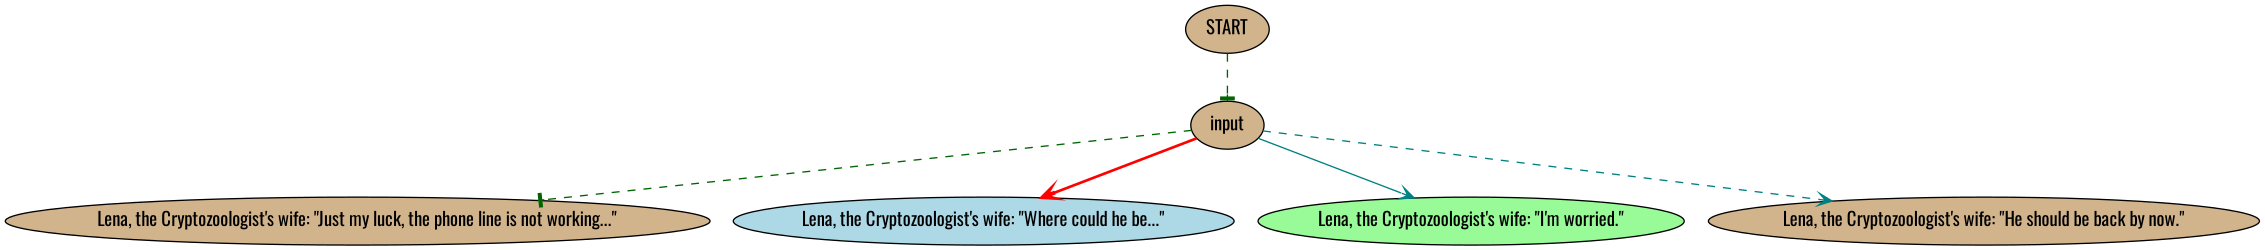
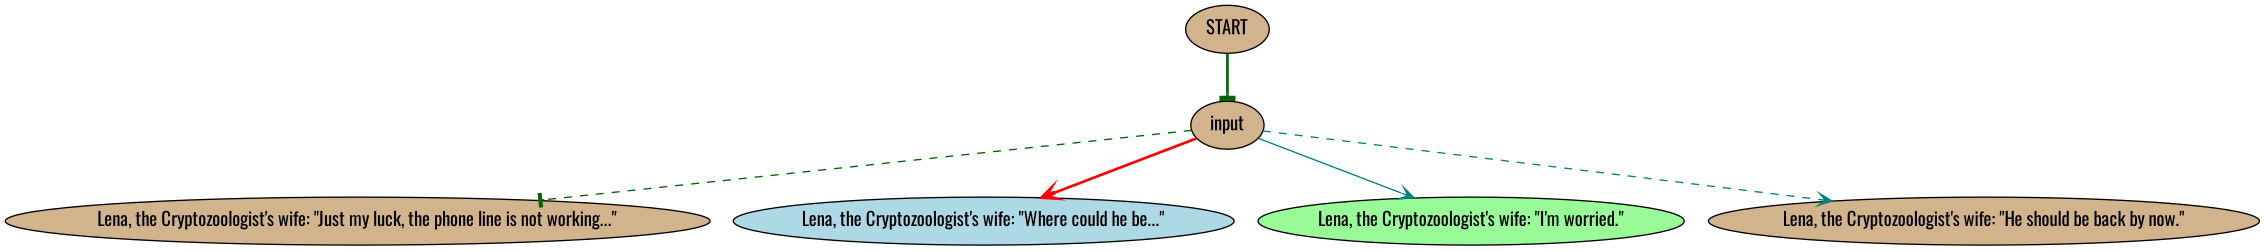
(1227, 74) -> (1227, 74)
